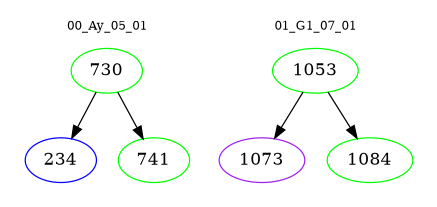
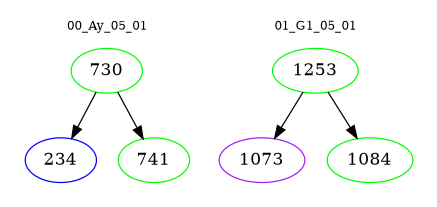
(316, 27) -> (316, 27)
(315, 71) -> (315, 71)
